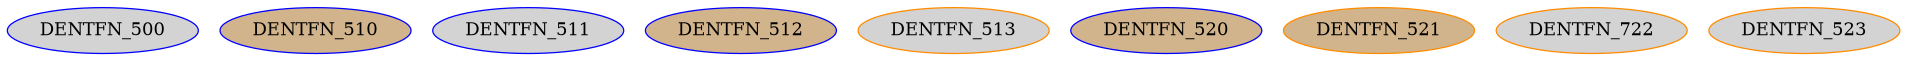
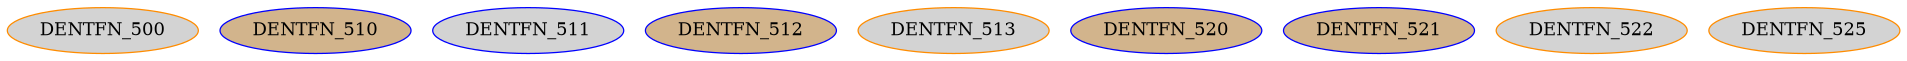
(103, 31) -> (103, 31)
(1379, 31) -> (1379, 31)
(1592, 31) -> (1592, 31)
(1804, 31) -> (1804, 31)
